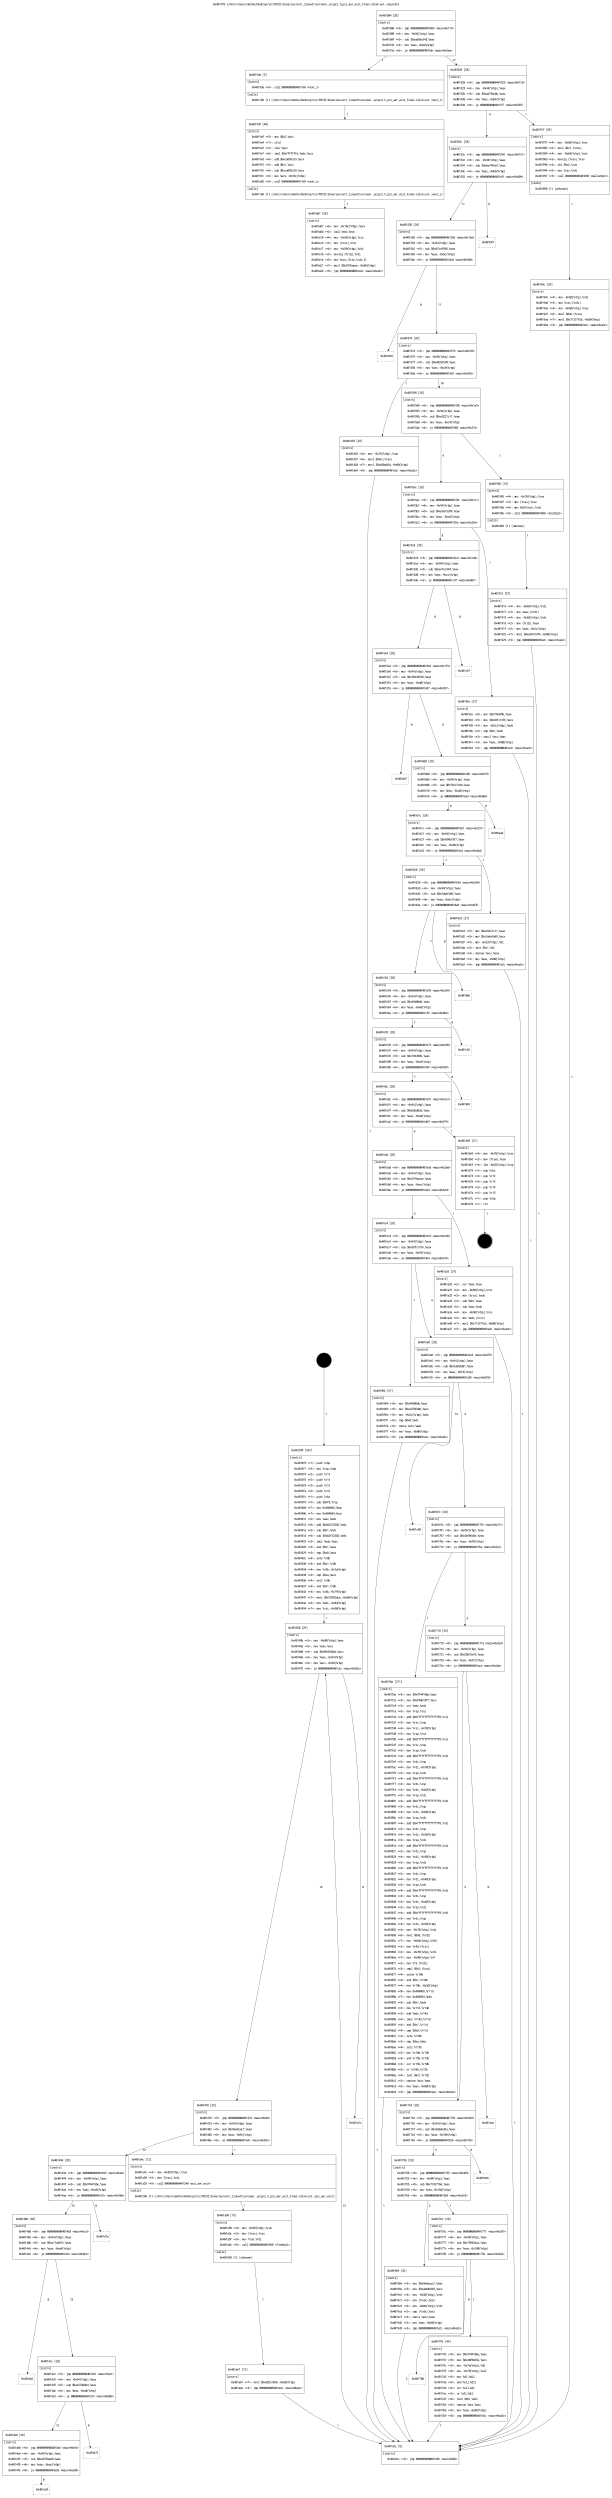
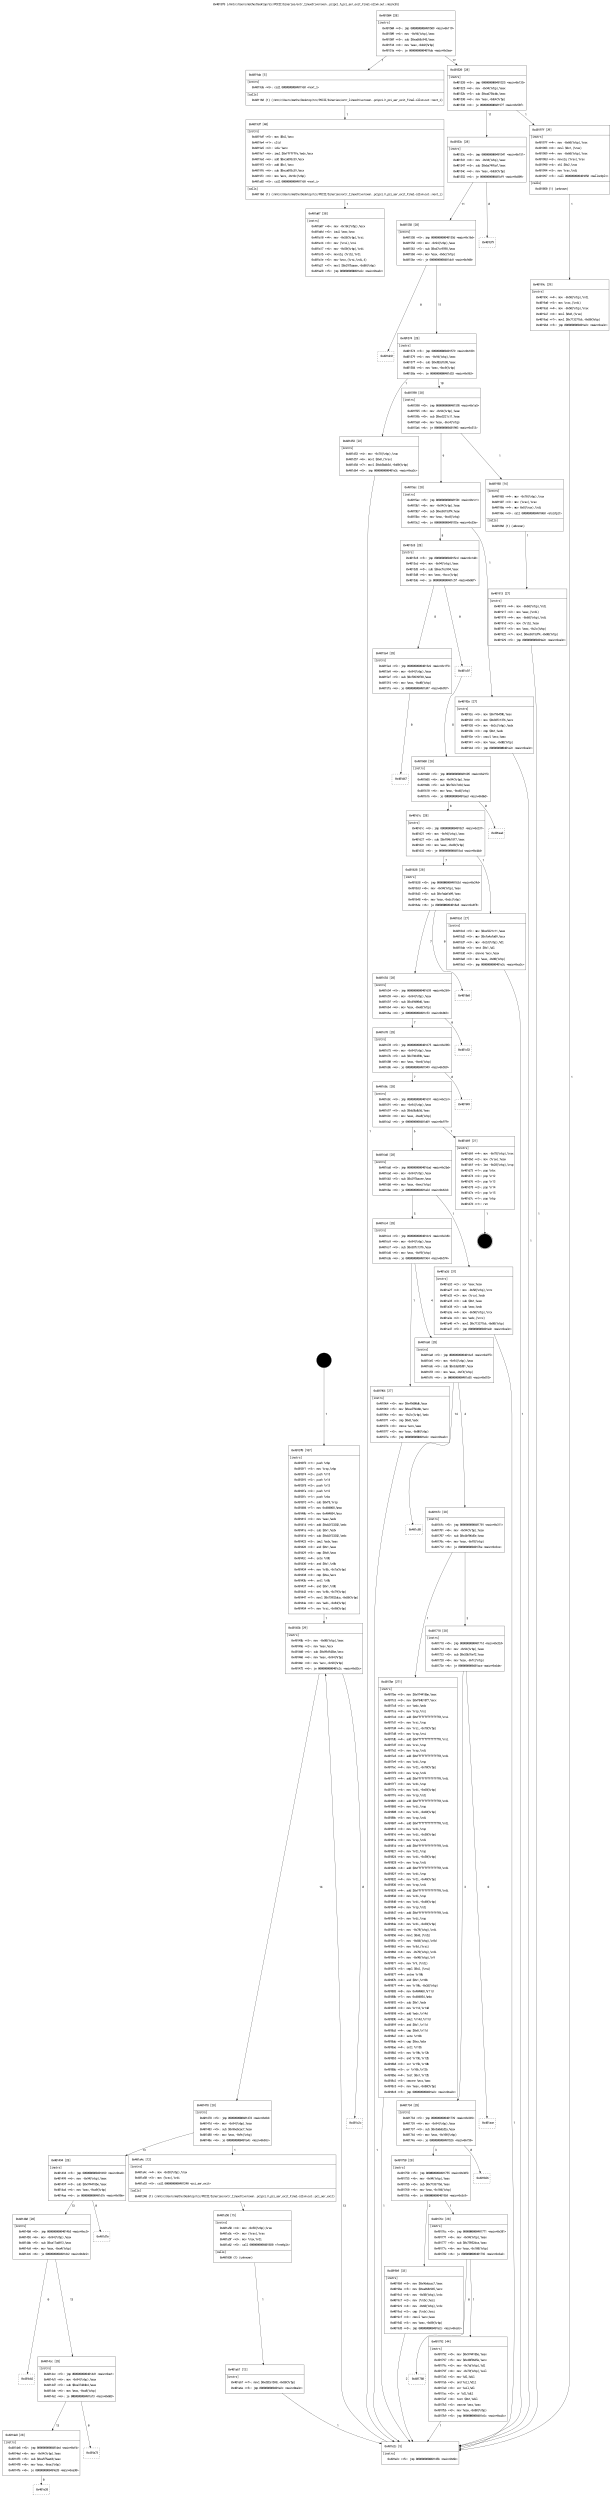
(430, 724) -> (446, 714)
